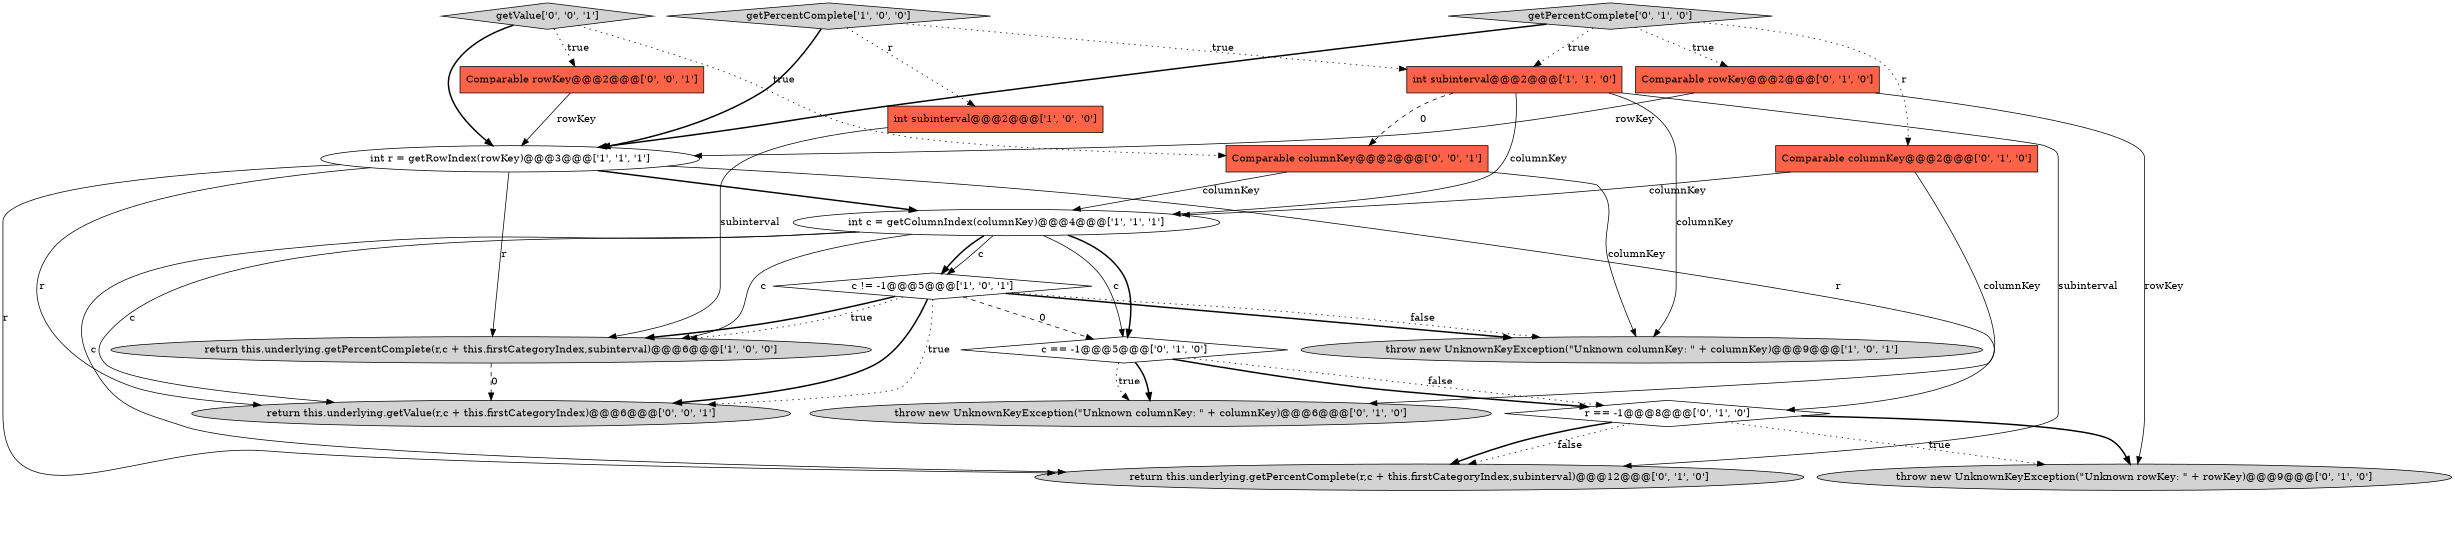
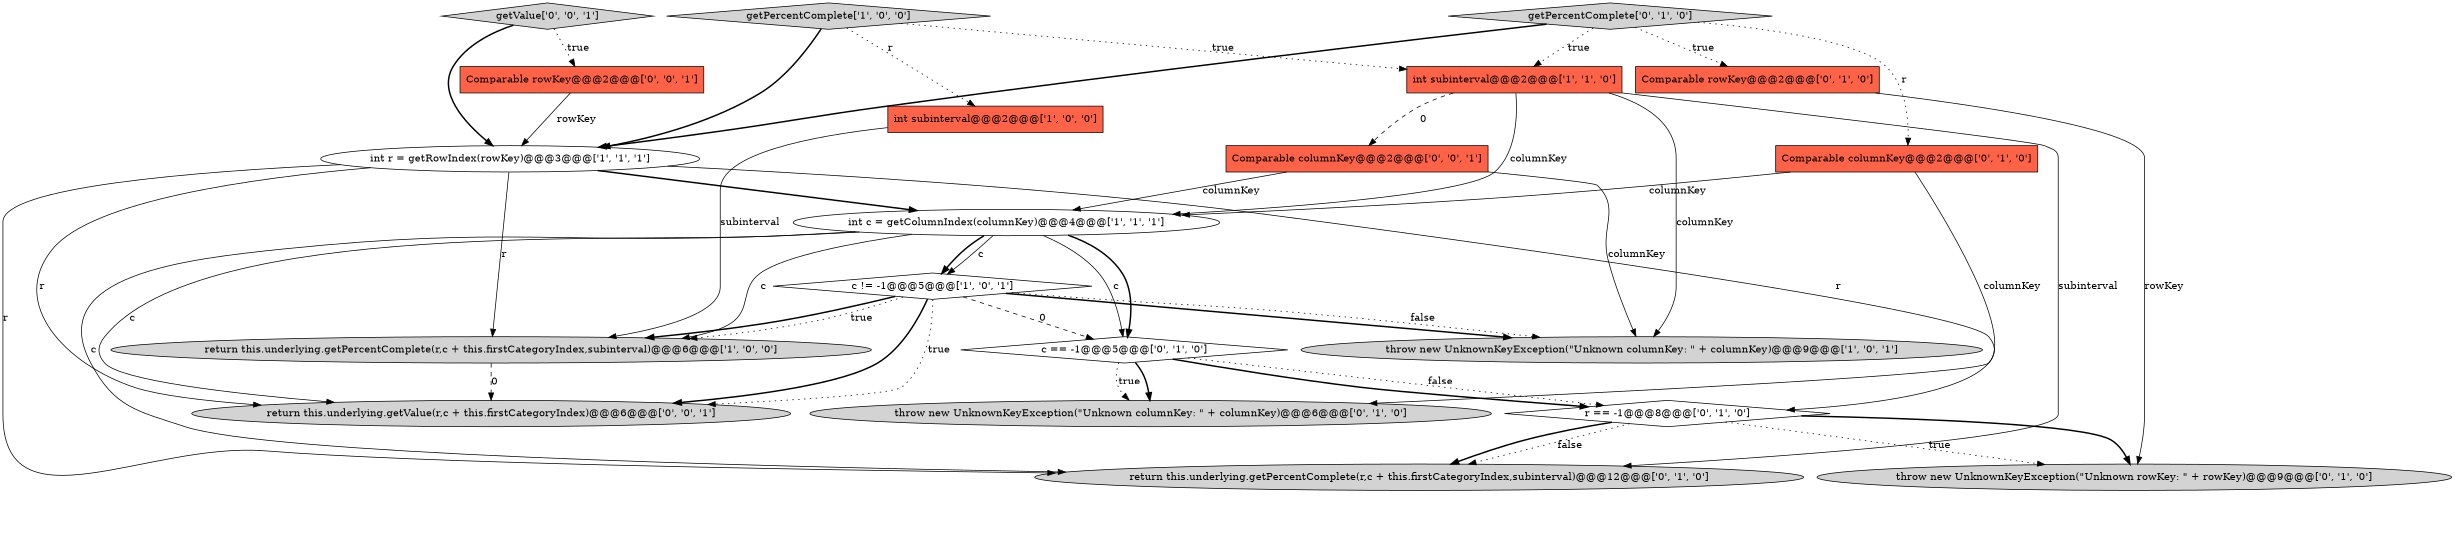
(889, 134) -> none
(1199, 144) -> none
